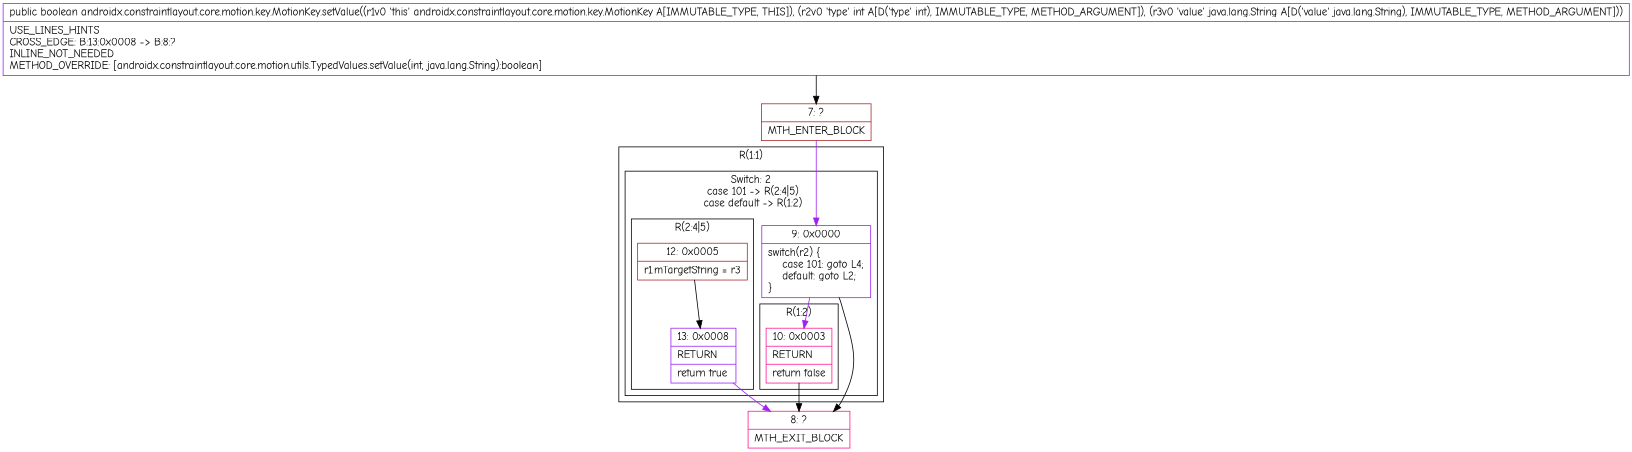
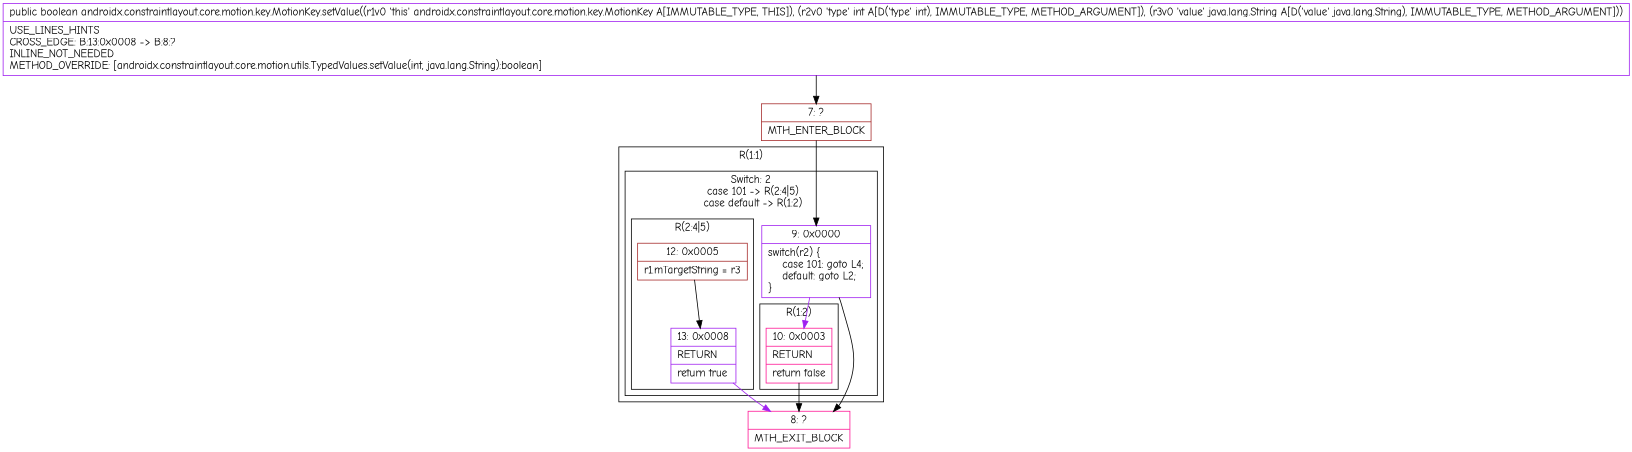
(816, 179) -> (816, 179)
